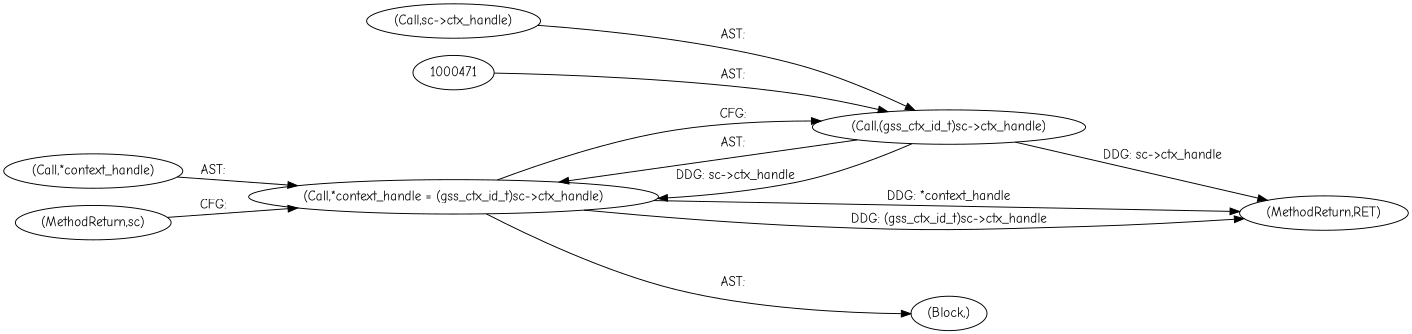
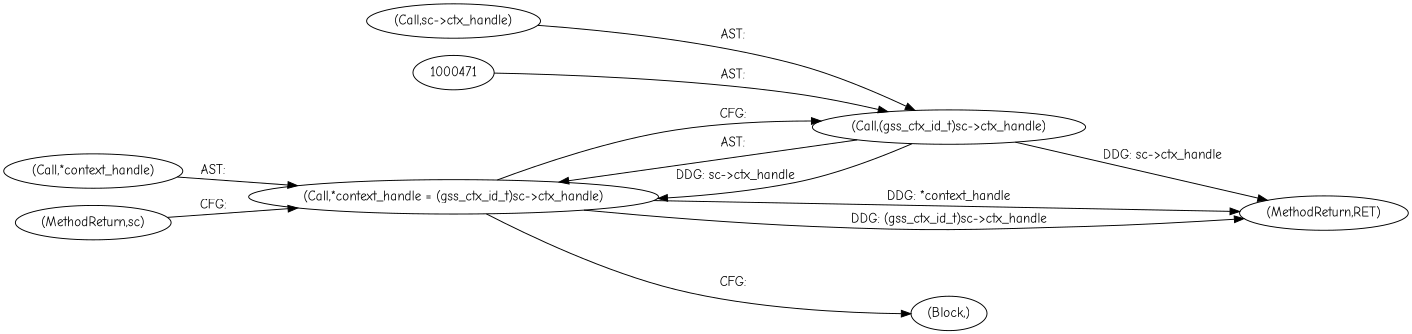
(735, 282) -> (735, 282)
